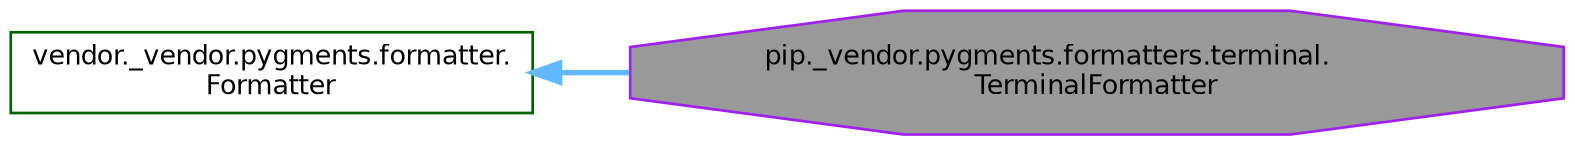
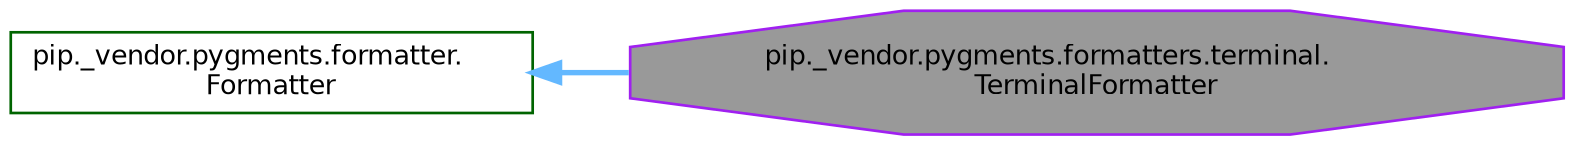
(272, 73) -> (272, 73)
